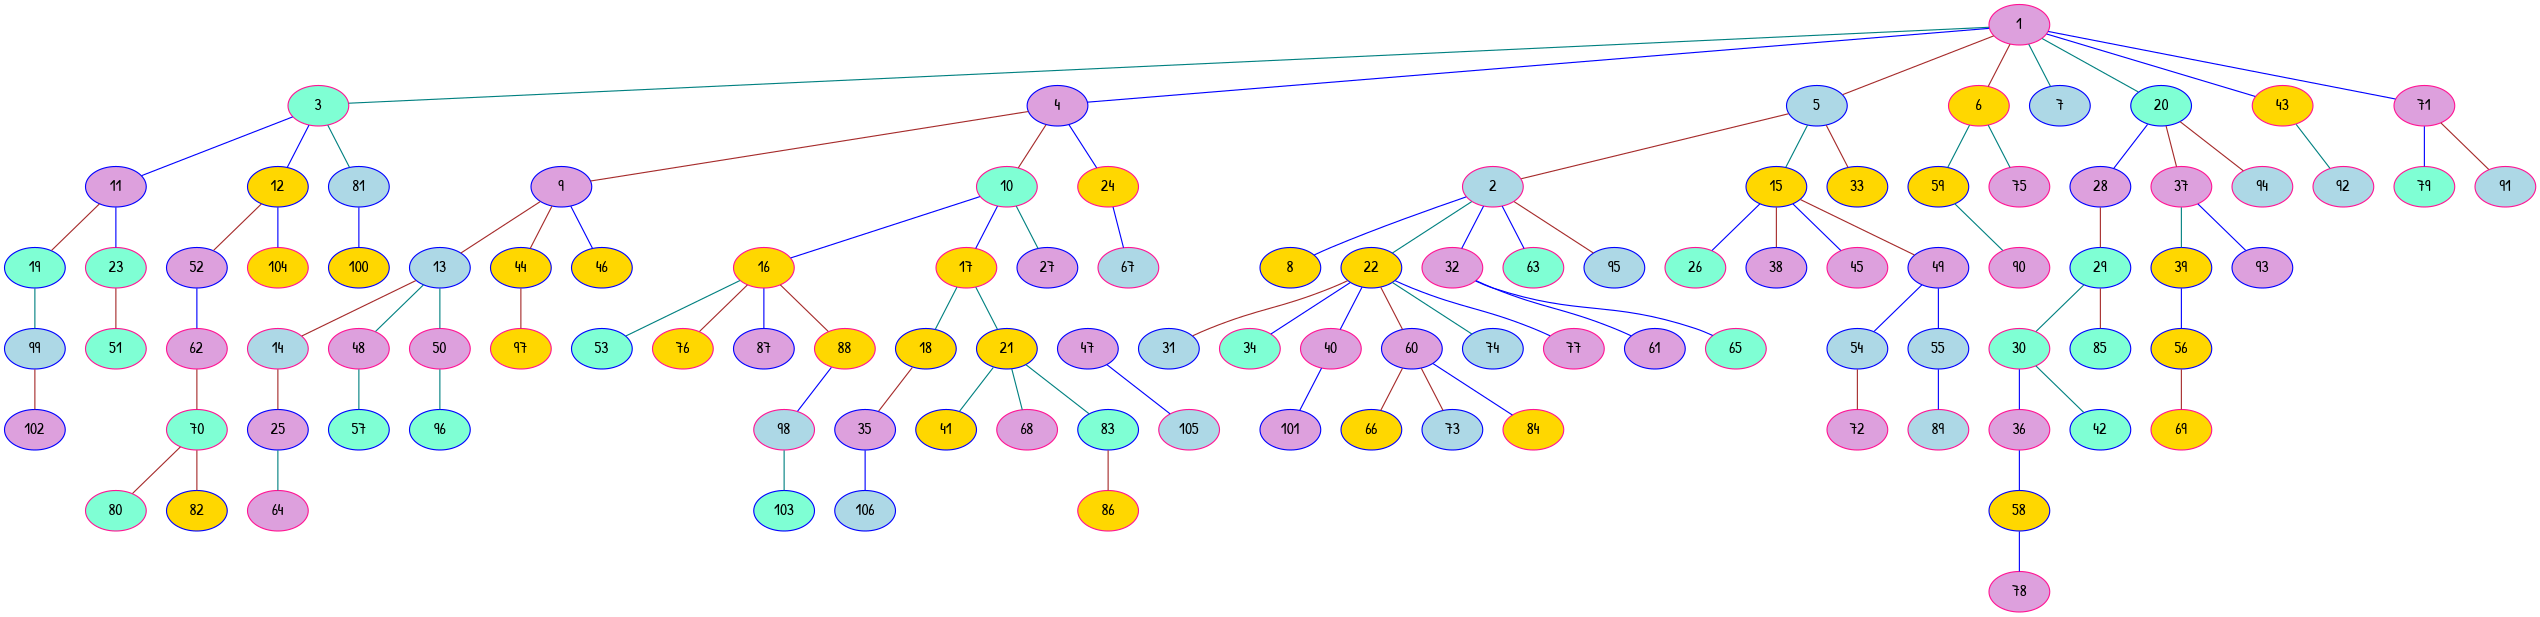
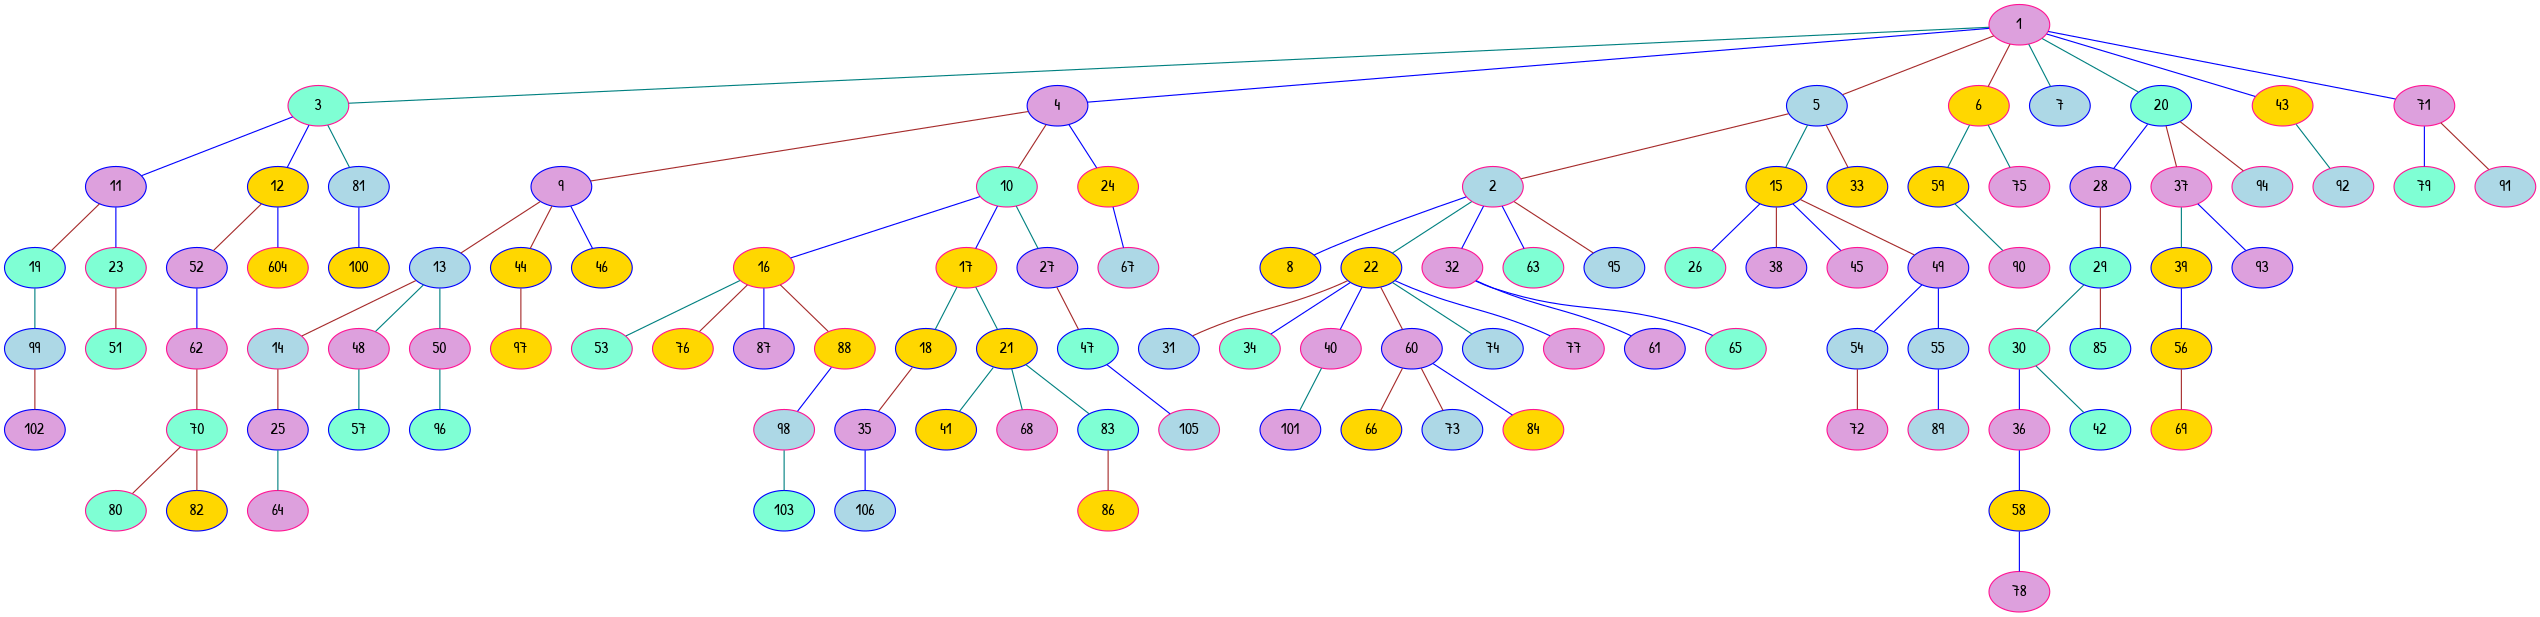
(278, 268) -> (278, 268)
none -> (1068, 308)
(602, 349) -> (602, 349)
(1088, 349) -> (1088, 349)
(1311, 389) -> (1311, 389)
